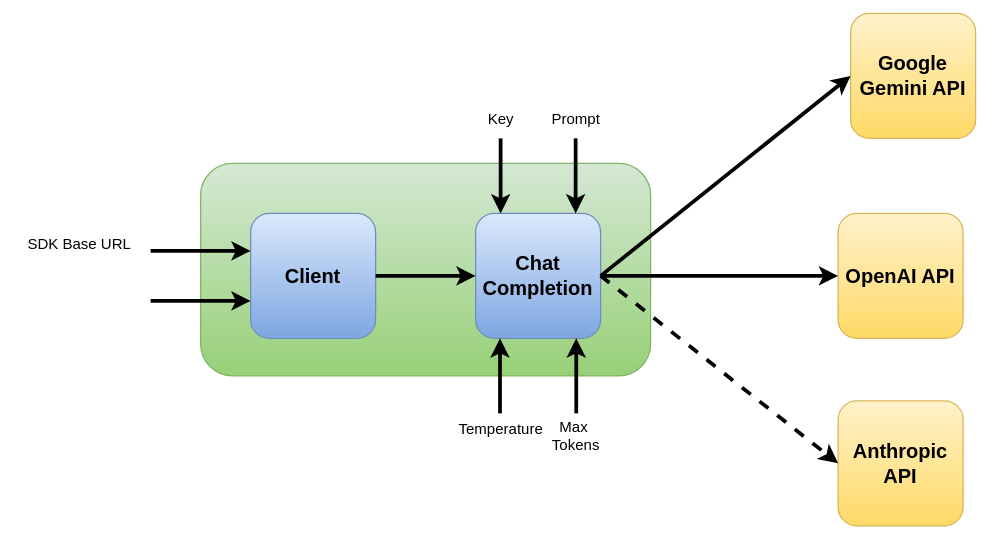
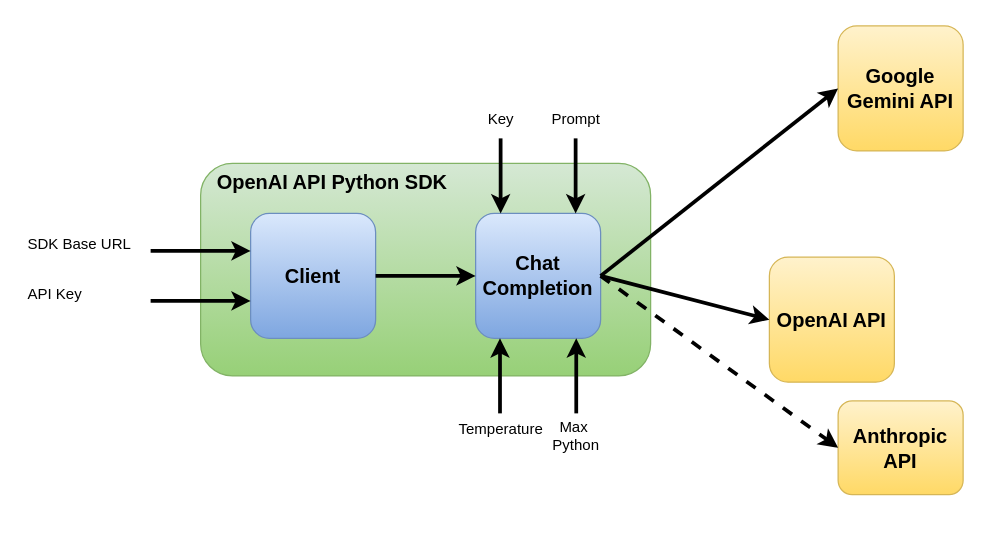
(913, 76) -> (901, 88)
none -> (332, 182)
(901, 276) -> (832, 319)
none -> (69, 294)
(576, 436) -> (576, 436)
(901, 463) -> (901, 448)
